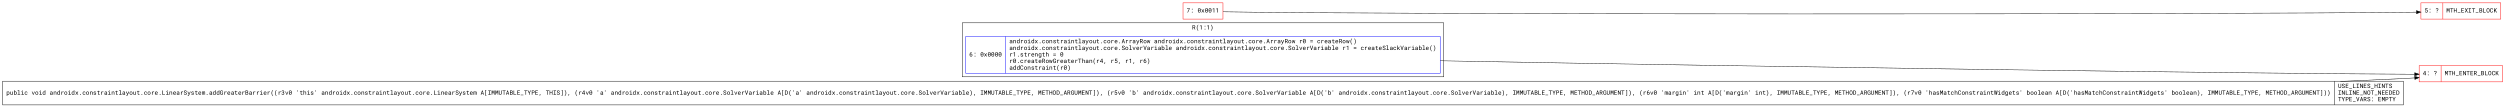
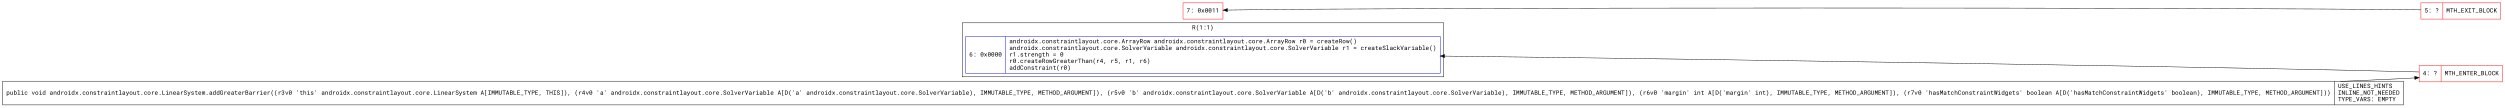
(1820, 14) -> (1824, 8)
(1927, 69) -> (1932, 63)
